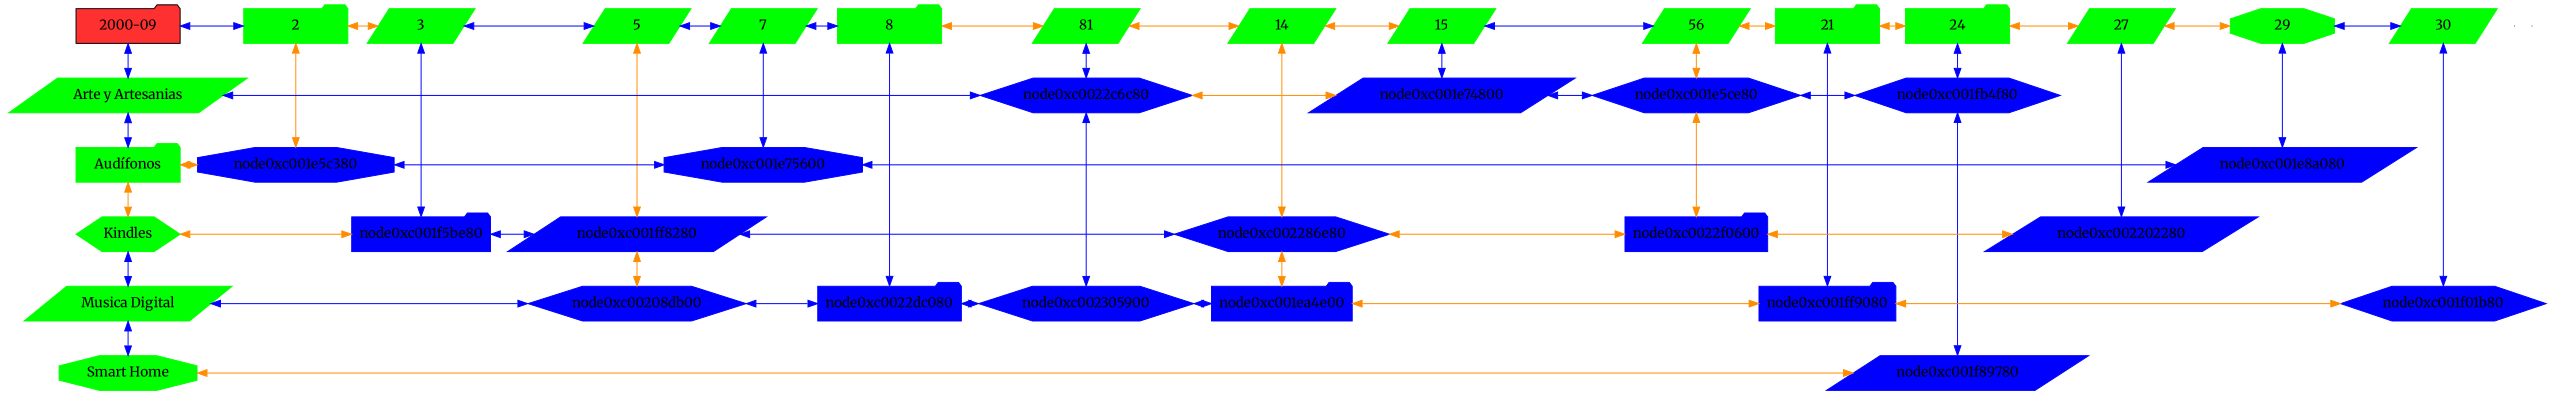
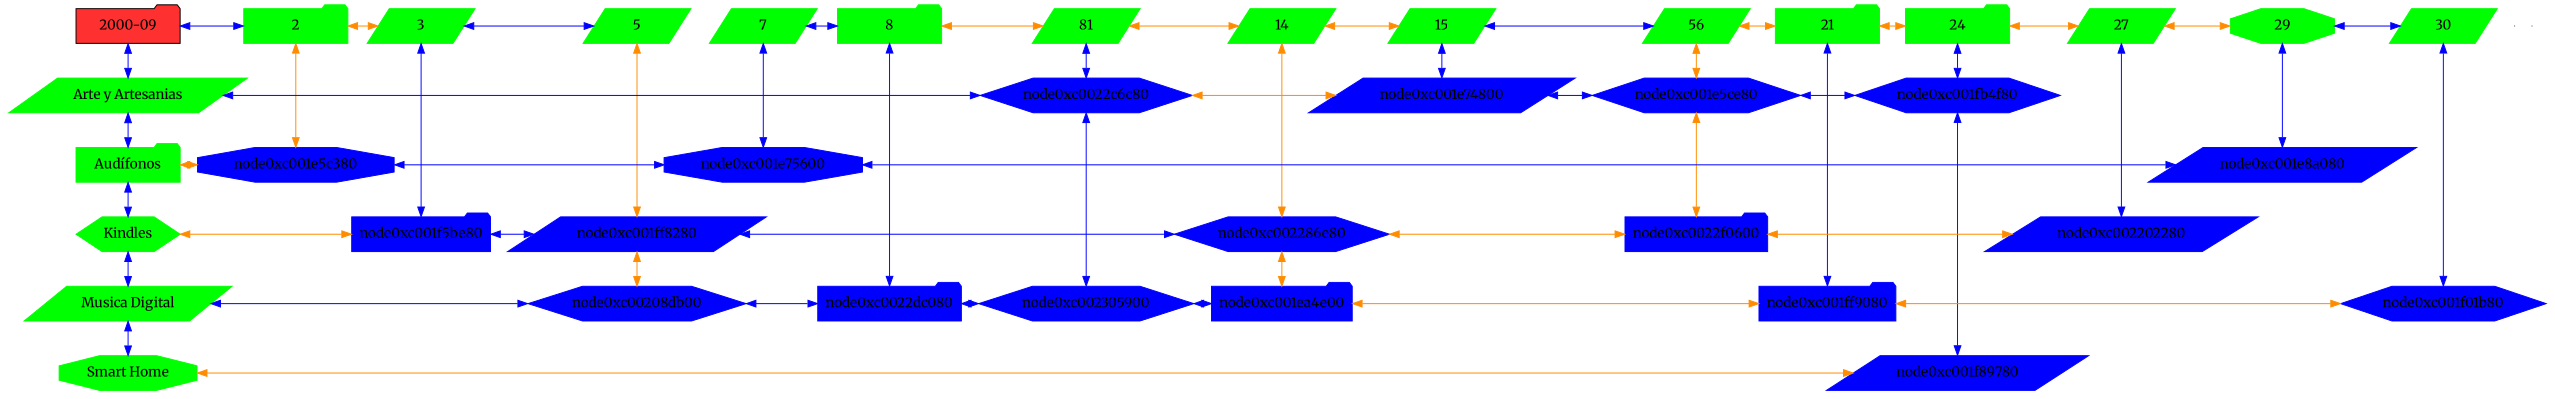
(700, 26) -> none
(128, 199) -> (128, 199)
